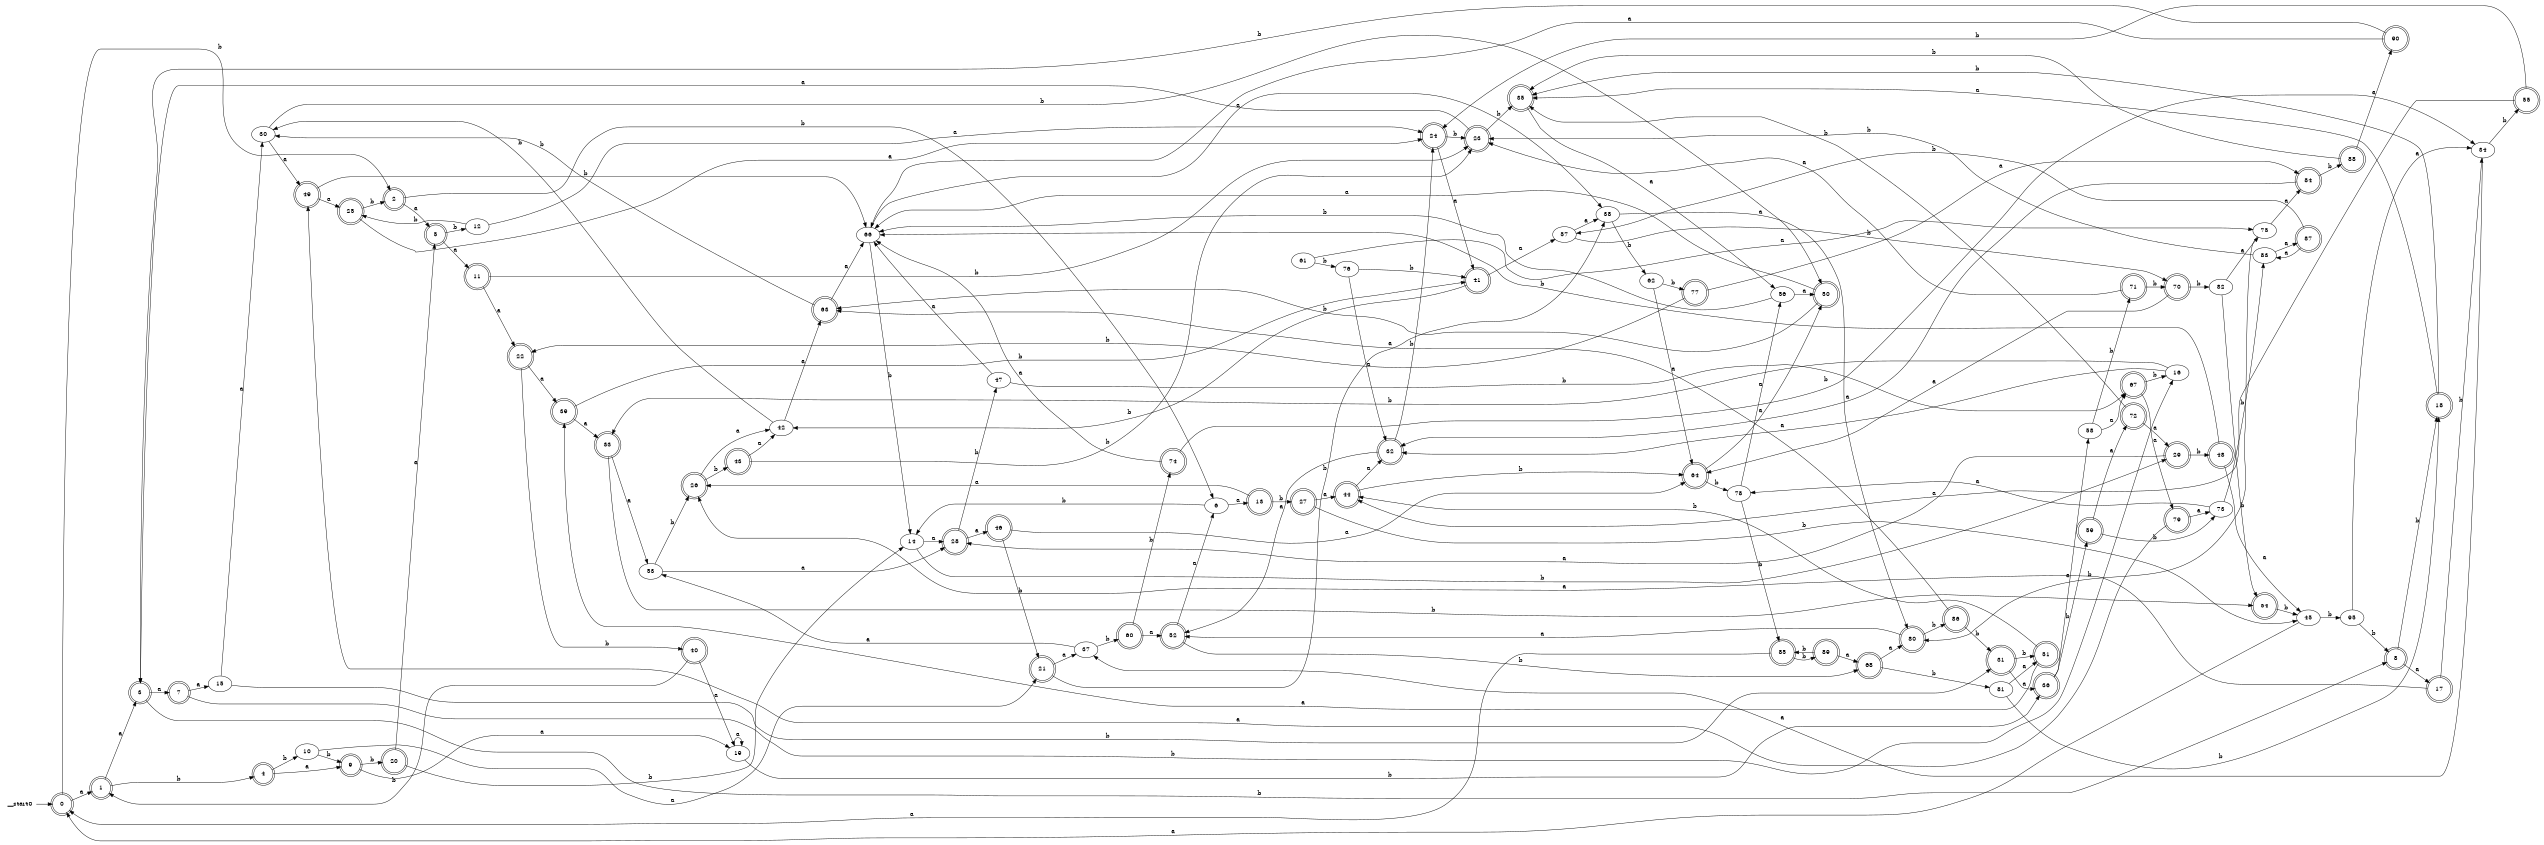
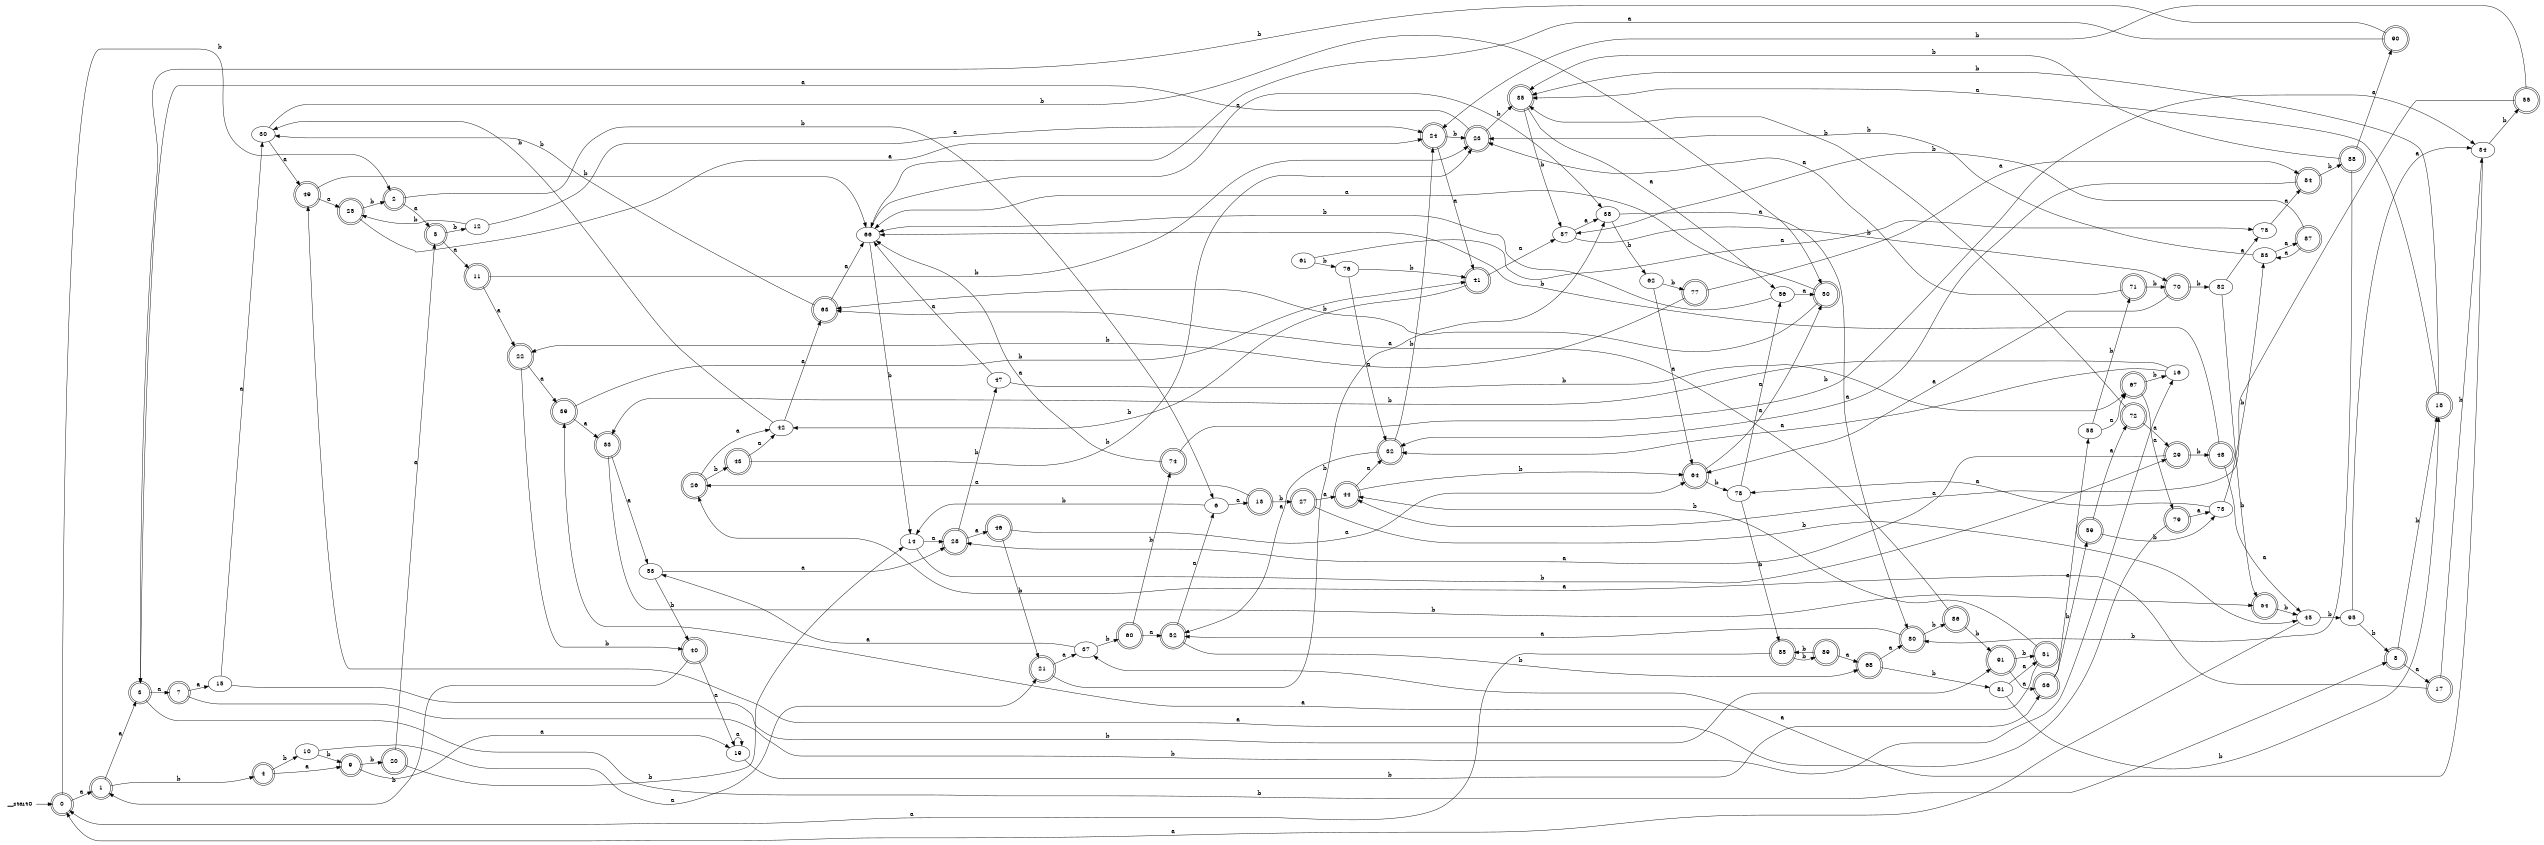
none -> (1540, 167)
(671, 532) -> (670, 606)
(2217, 540) -> (2337, 600)
(2001, 660) -> (2001, 660)
